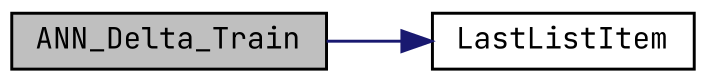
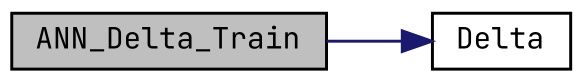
(563, 41) -> (502, 41)
